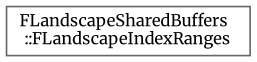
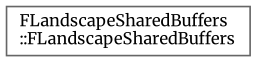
(128, 31) -> (128, 31)
